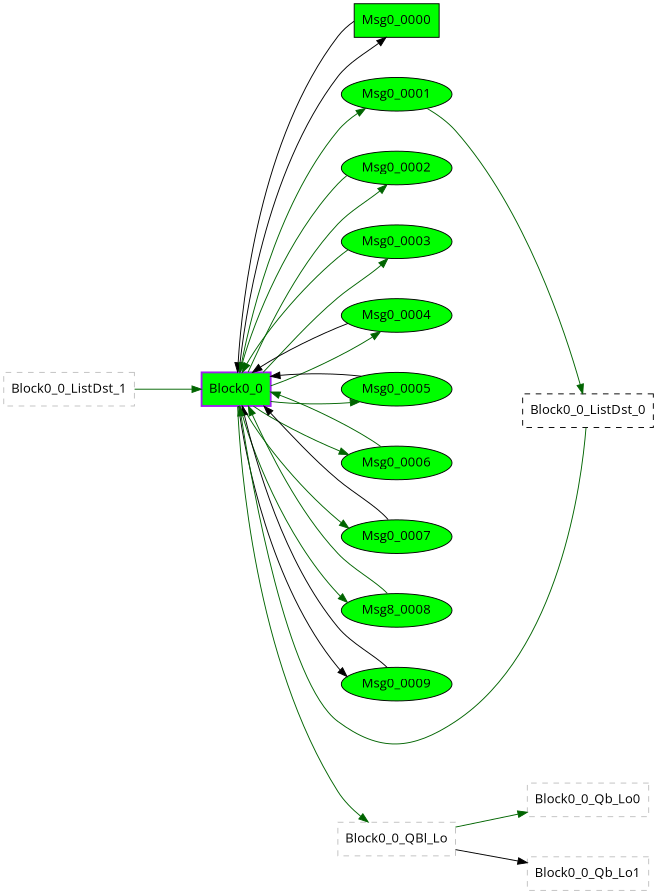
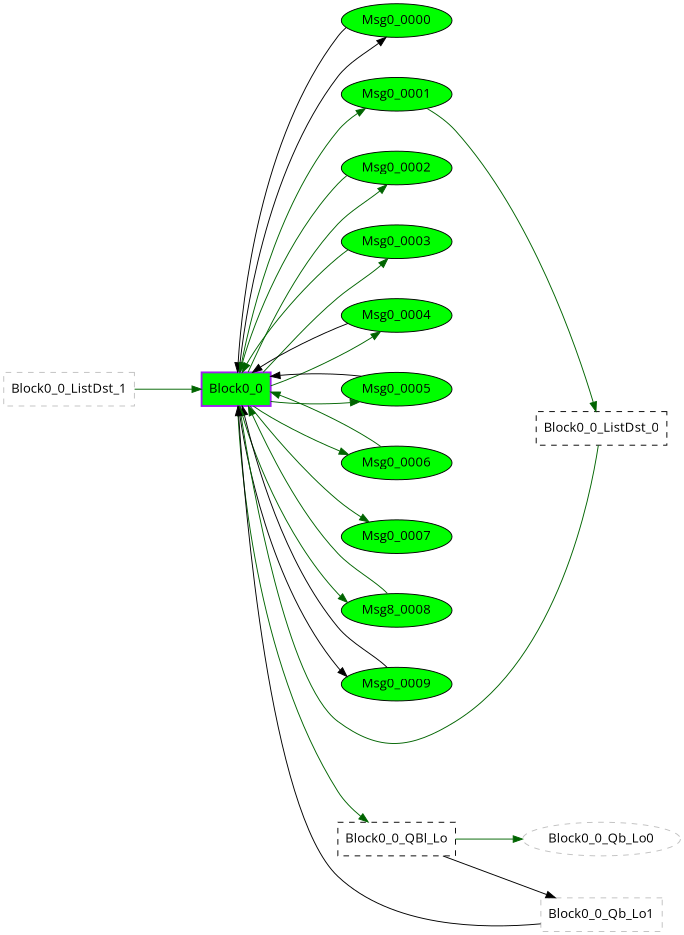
(397, 21) -> (397, 21)
(326, 470) -> (286, 757)
(588, 800) -> (602, 839)
(397, 839) -> (397, 839)
